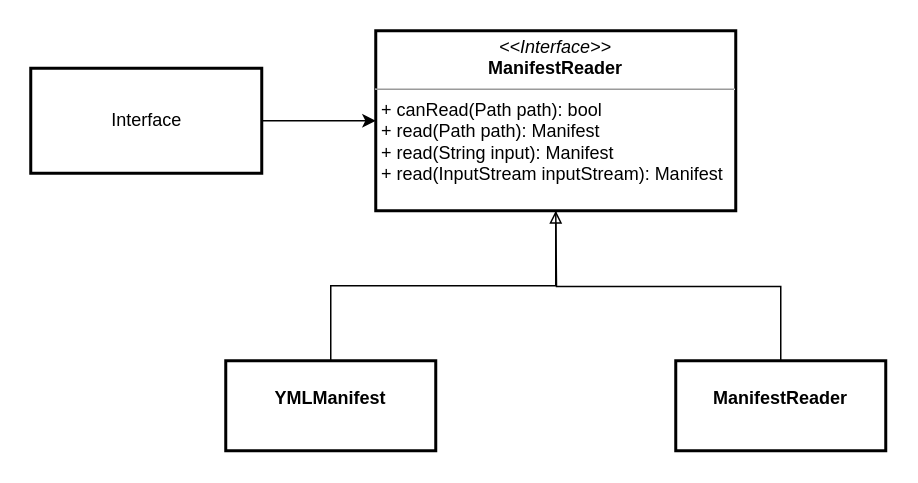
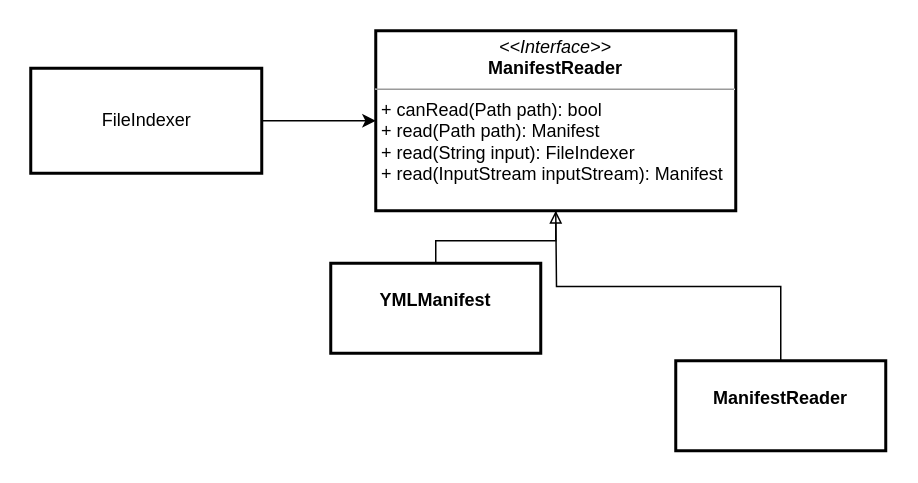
(568, 96) -> (568, 96)
(147, 121) -> (147, 121)
(331, 406) -> (436, 308)
